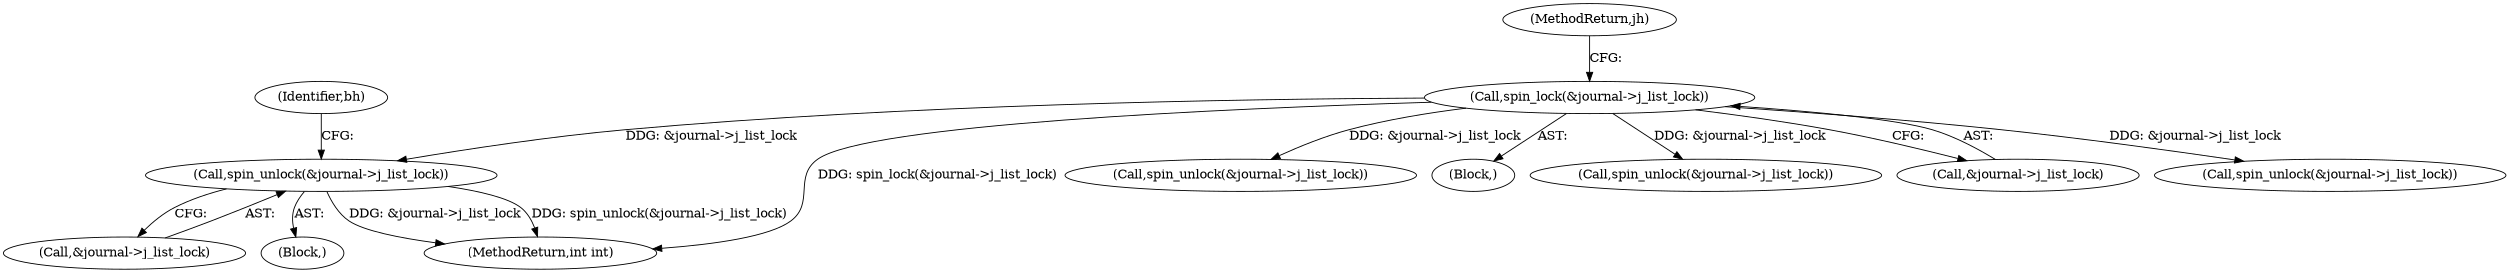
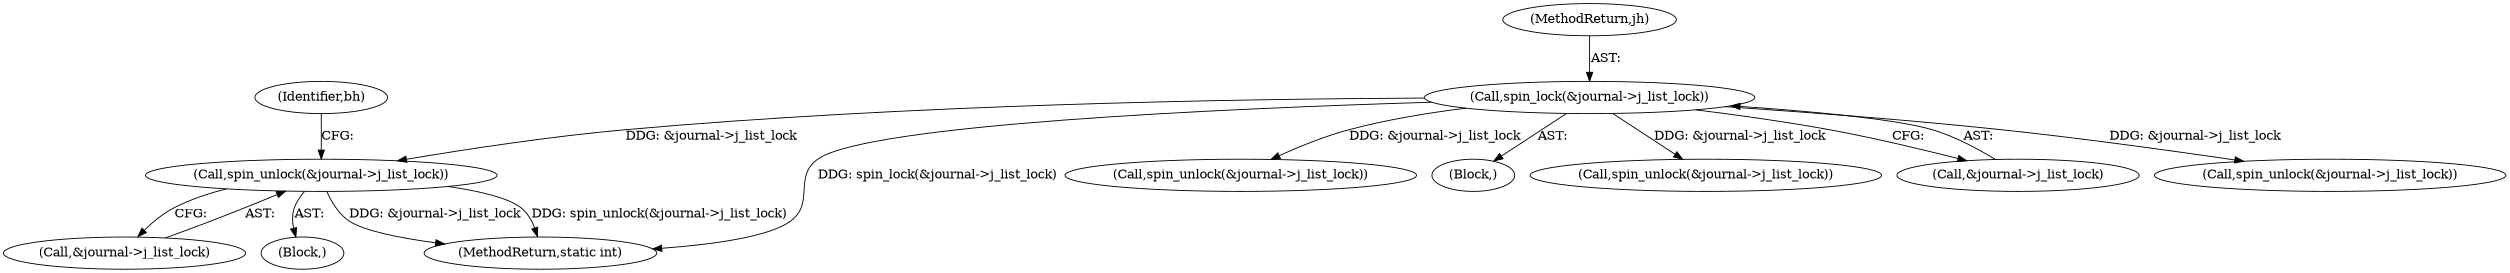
(1608, 59) -> (1608, 59)
(540, 253) -> (540, 253)
